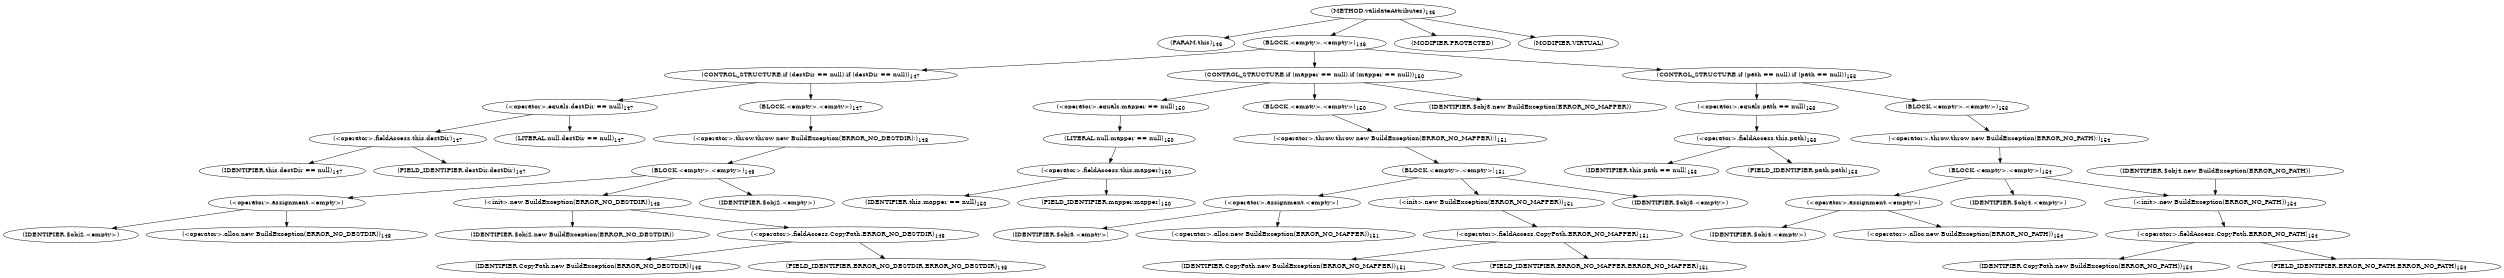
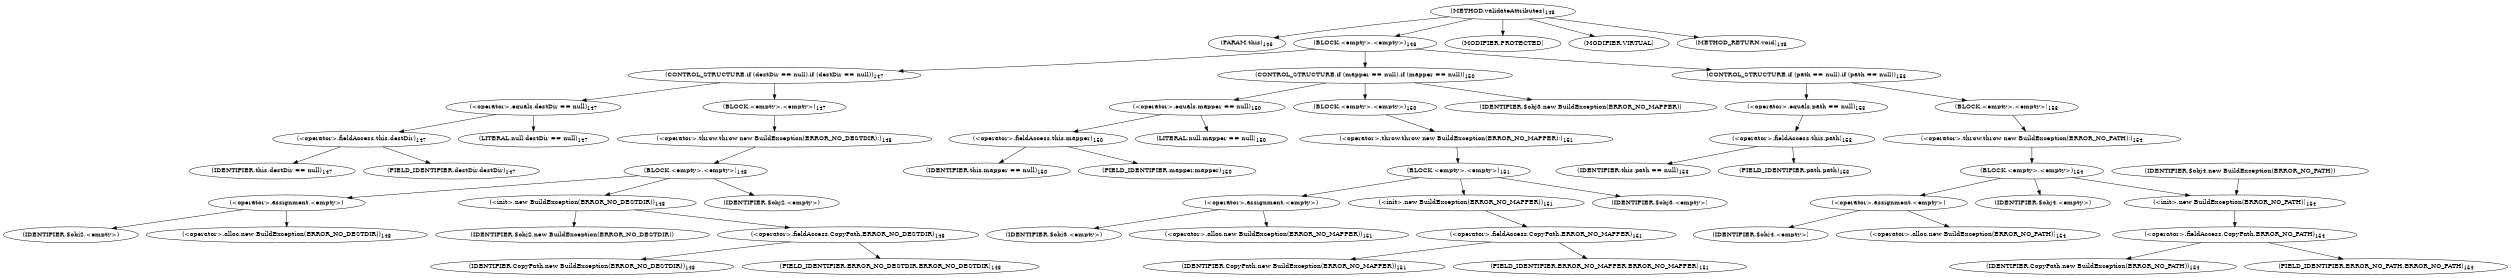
none -> (1741, 43)
(1114, 153) -> (1120, 123)
